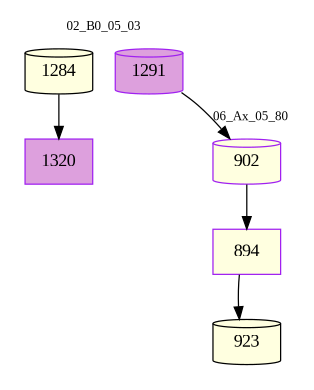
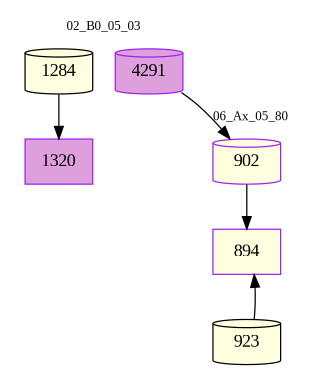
(149, 71) -> (149, 71)
(238, 291) -> (255, 303)
